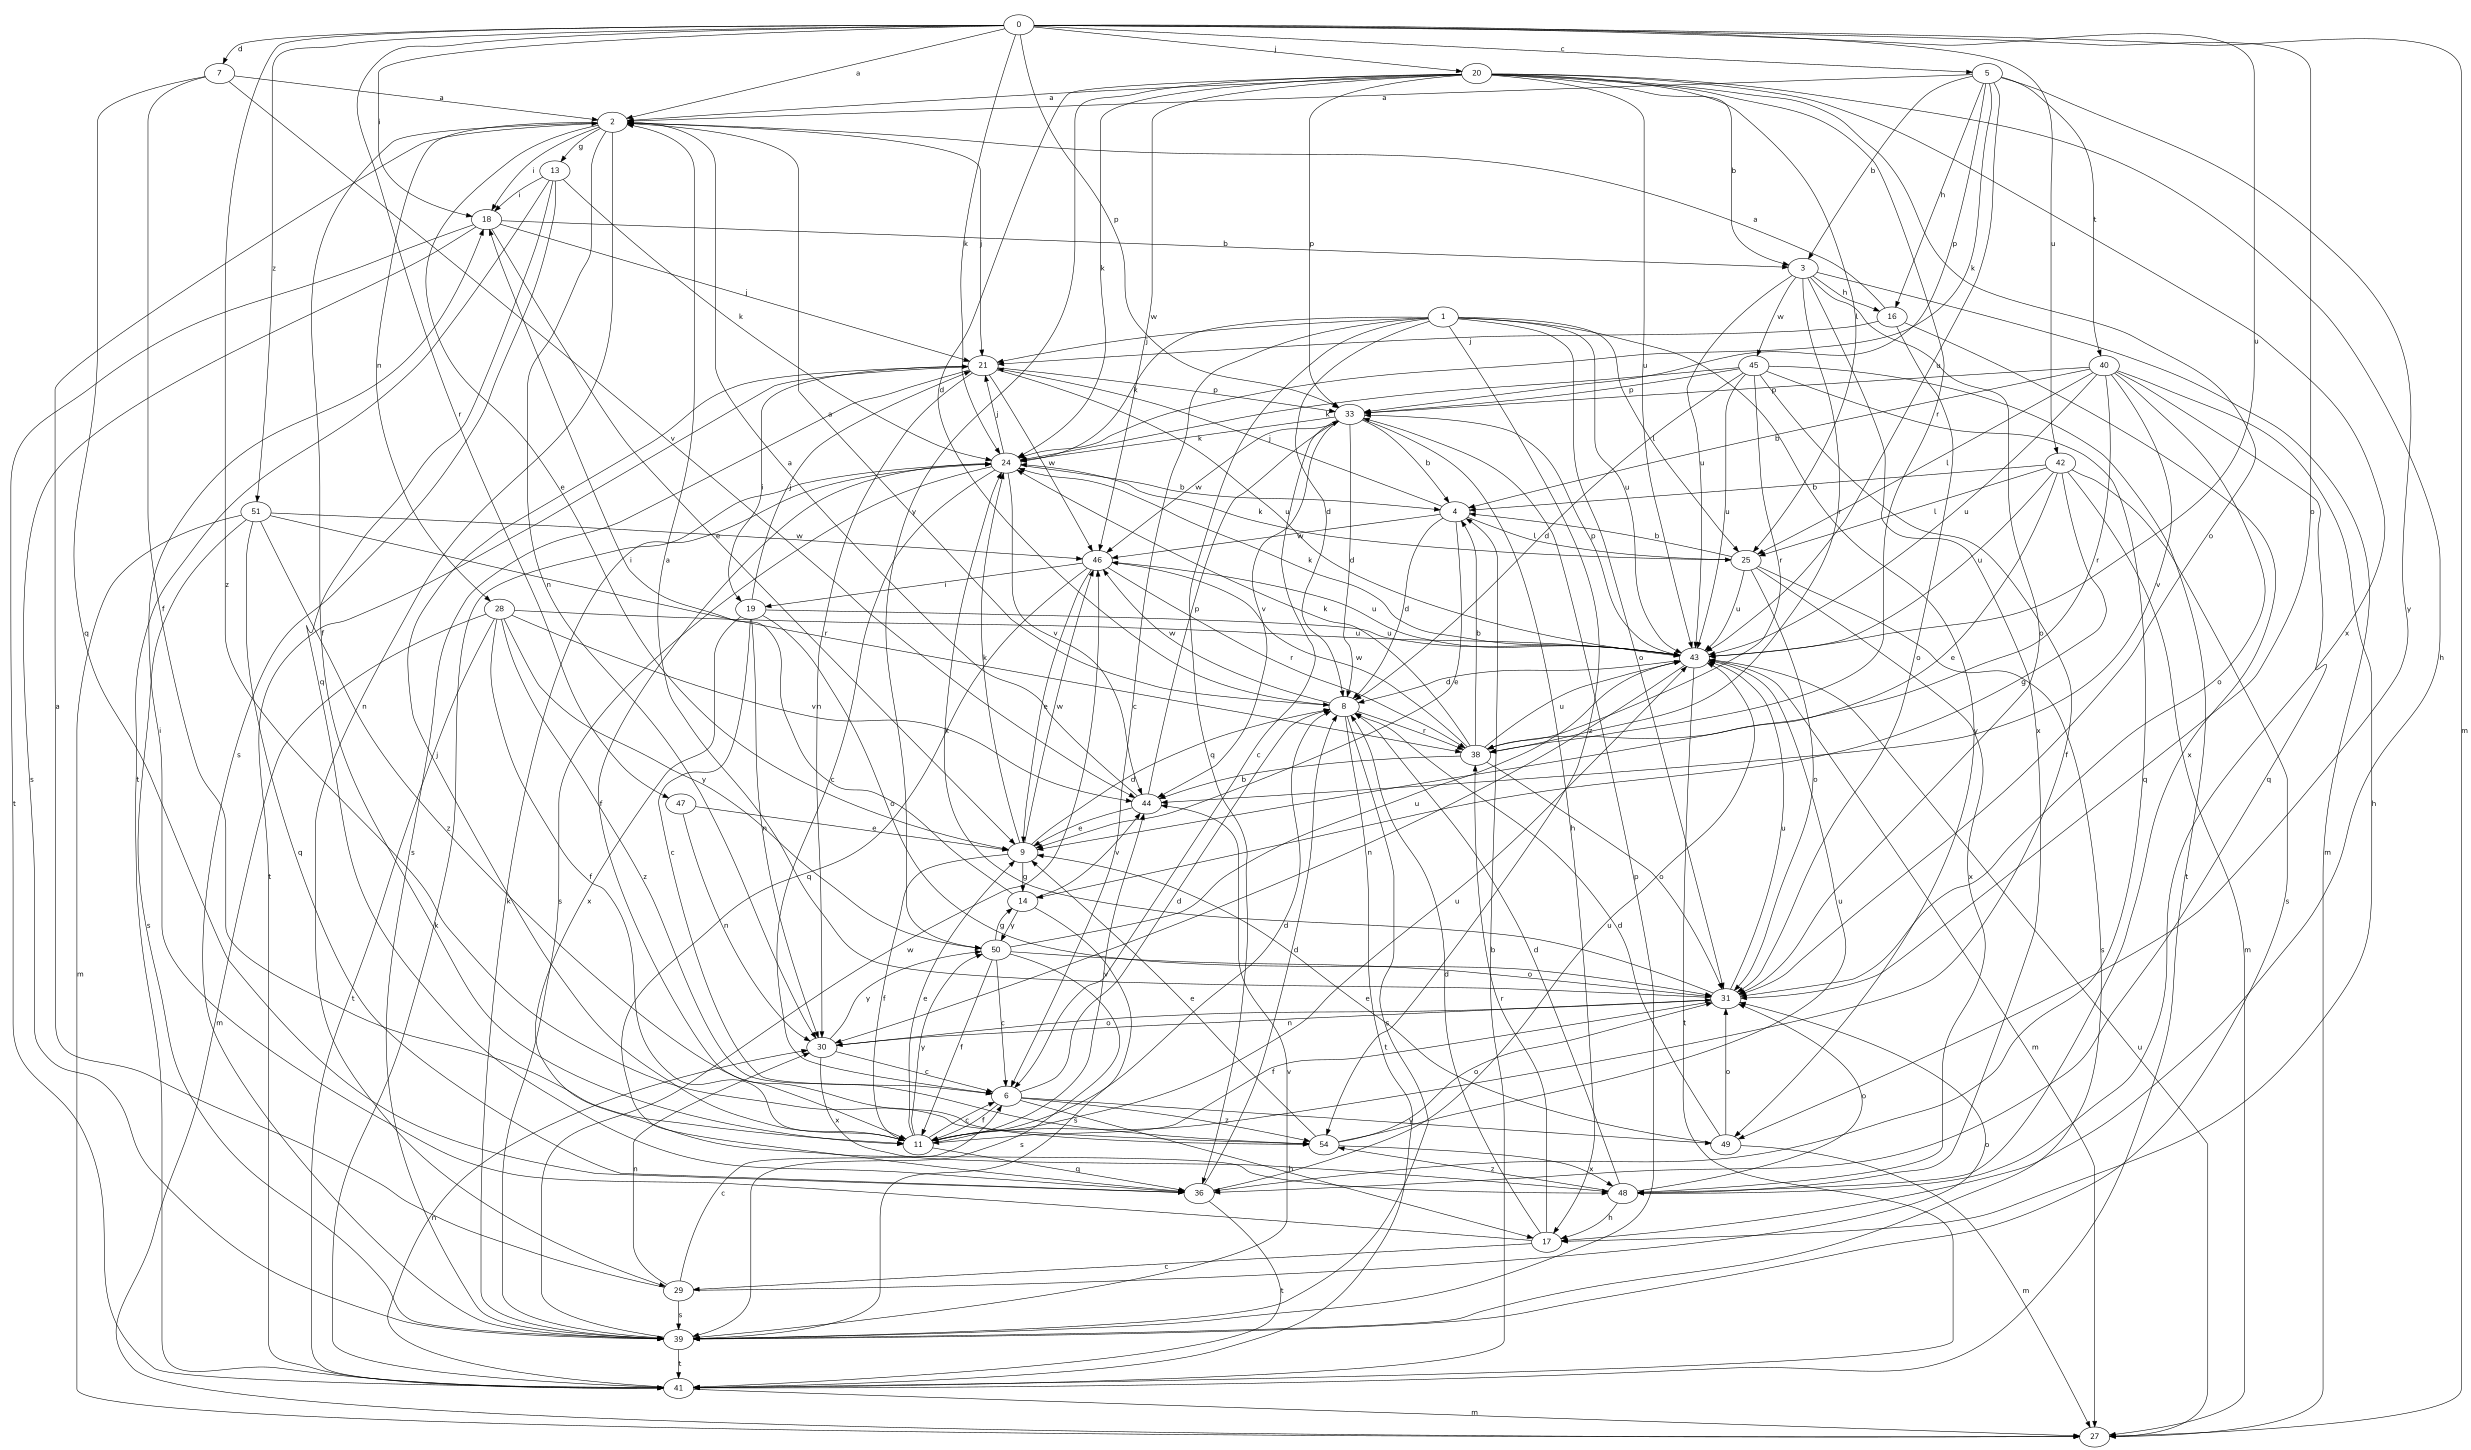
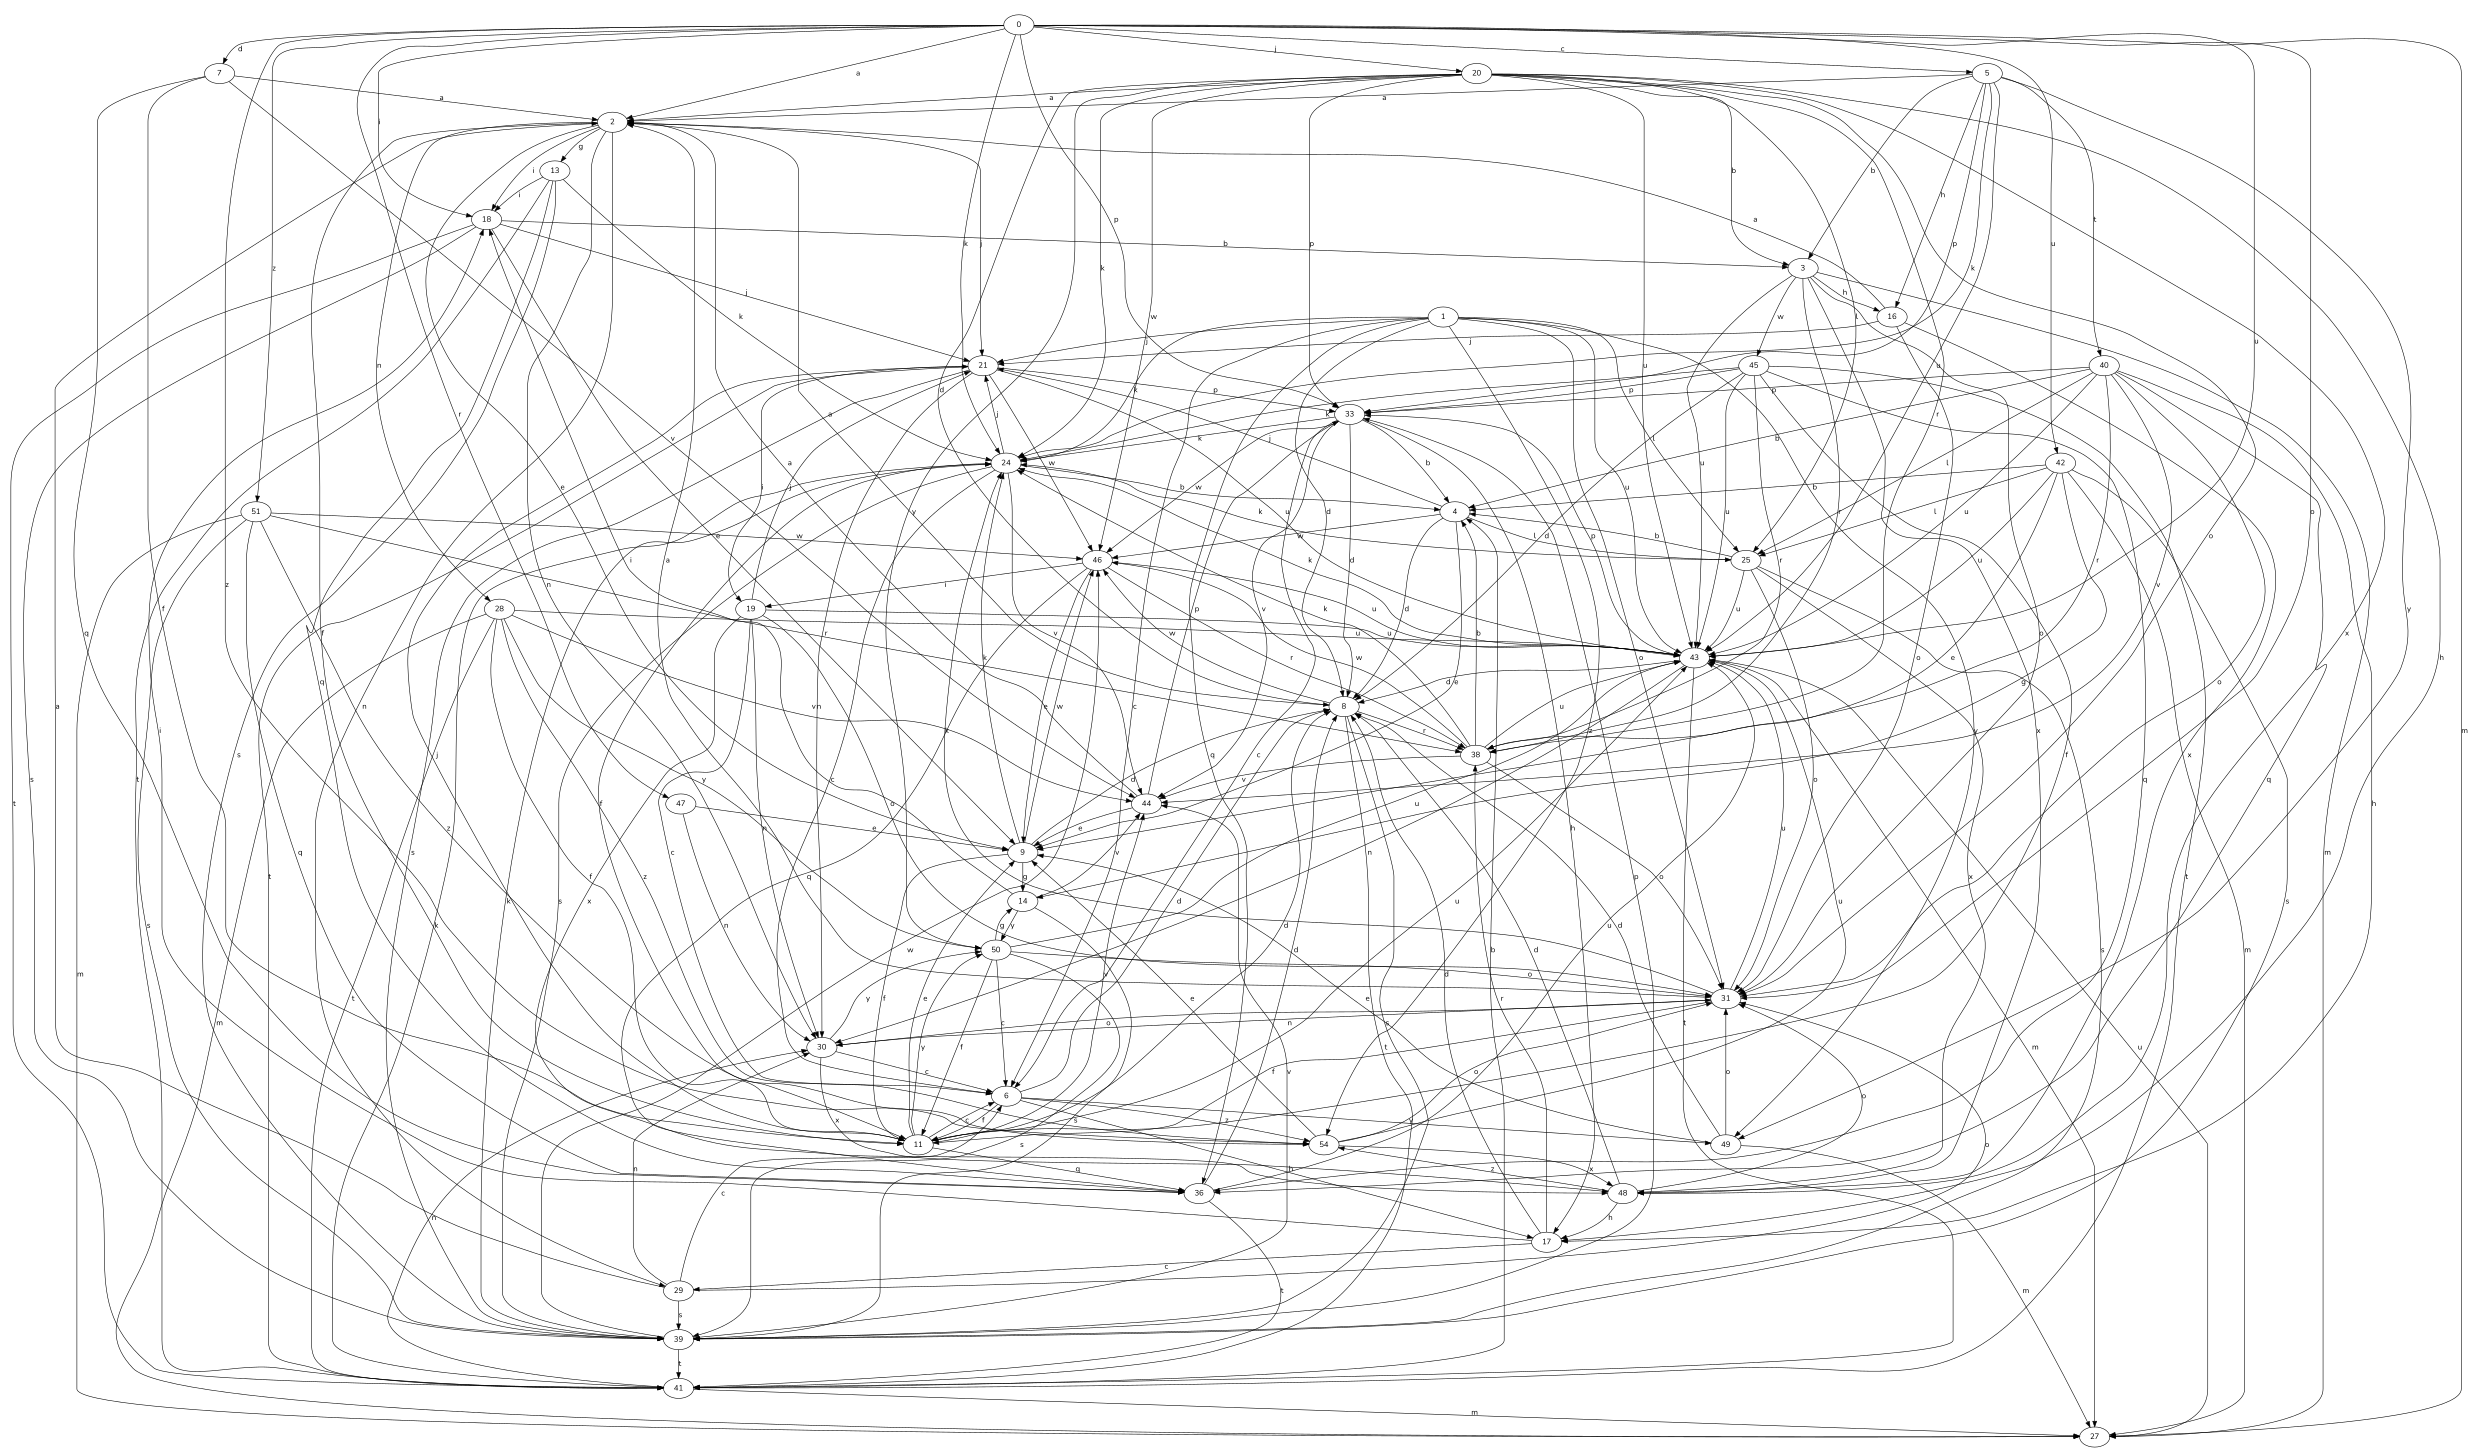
(1244, 780) -> (1244, 780)
